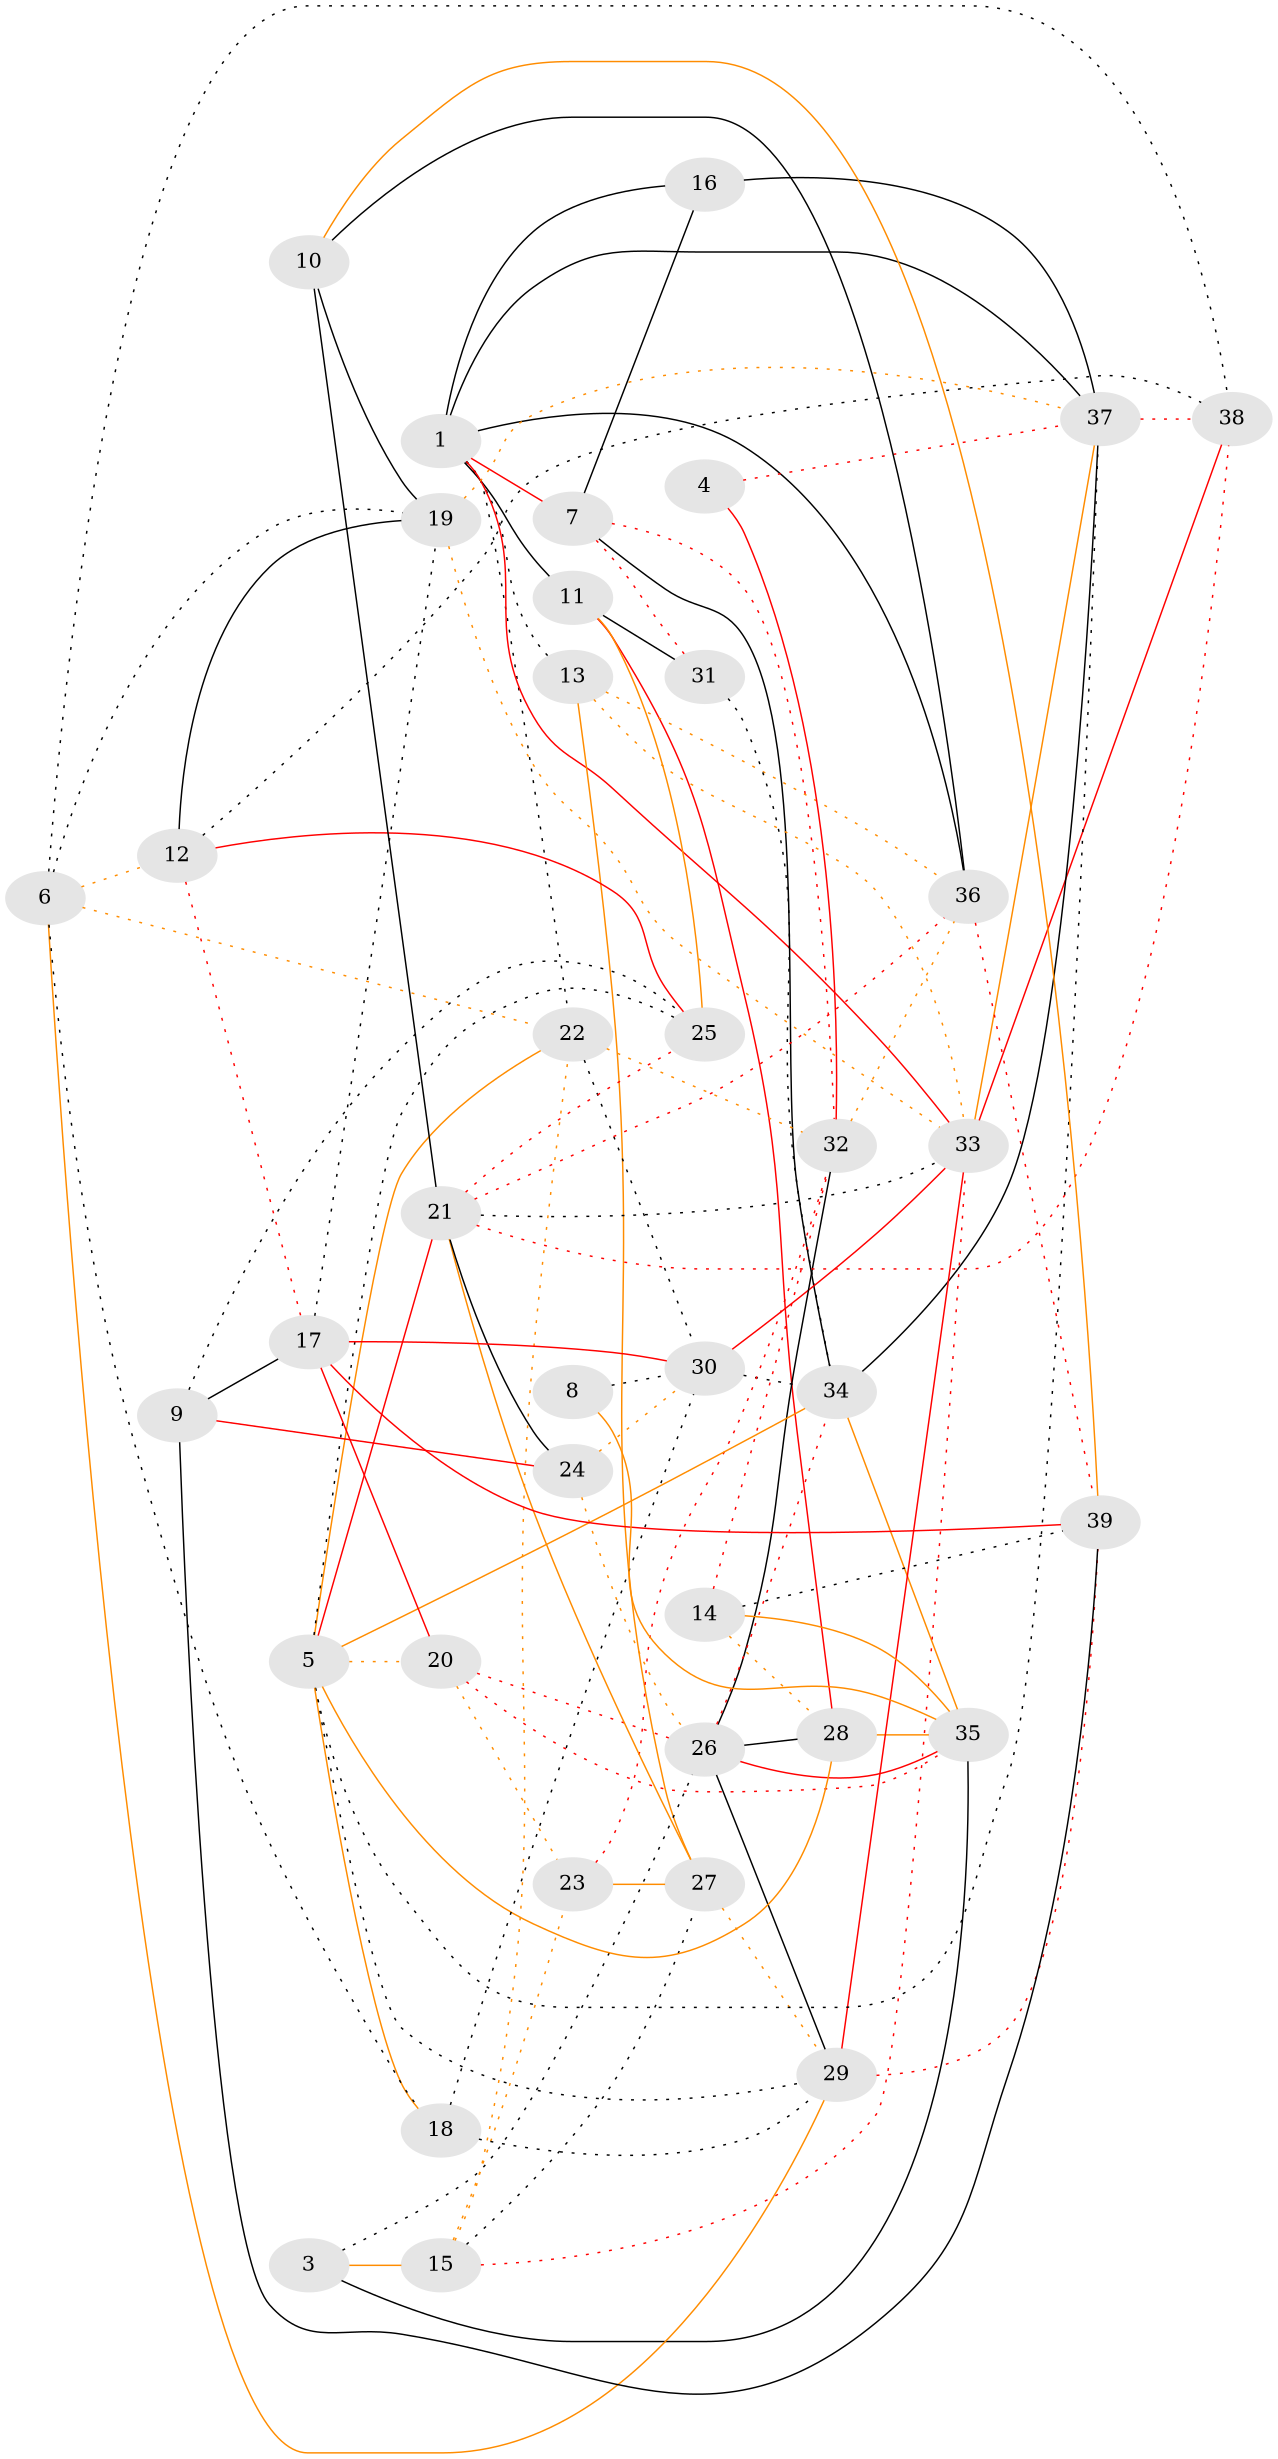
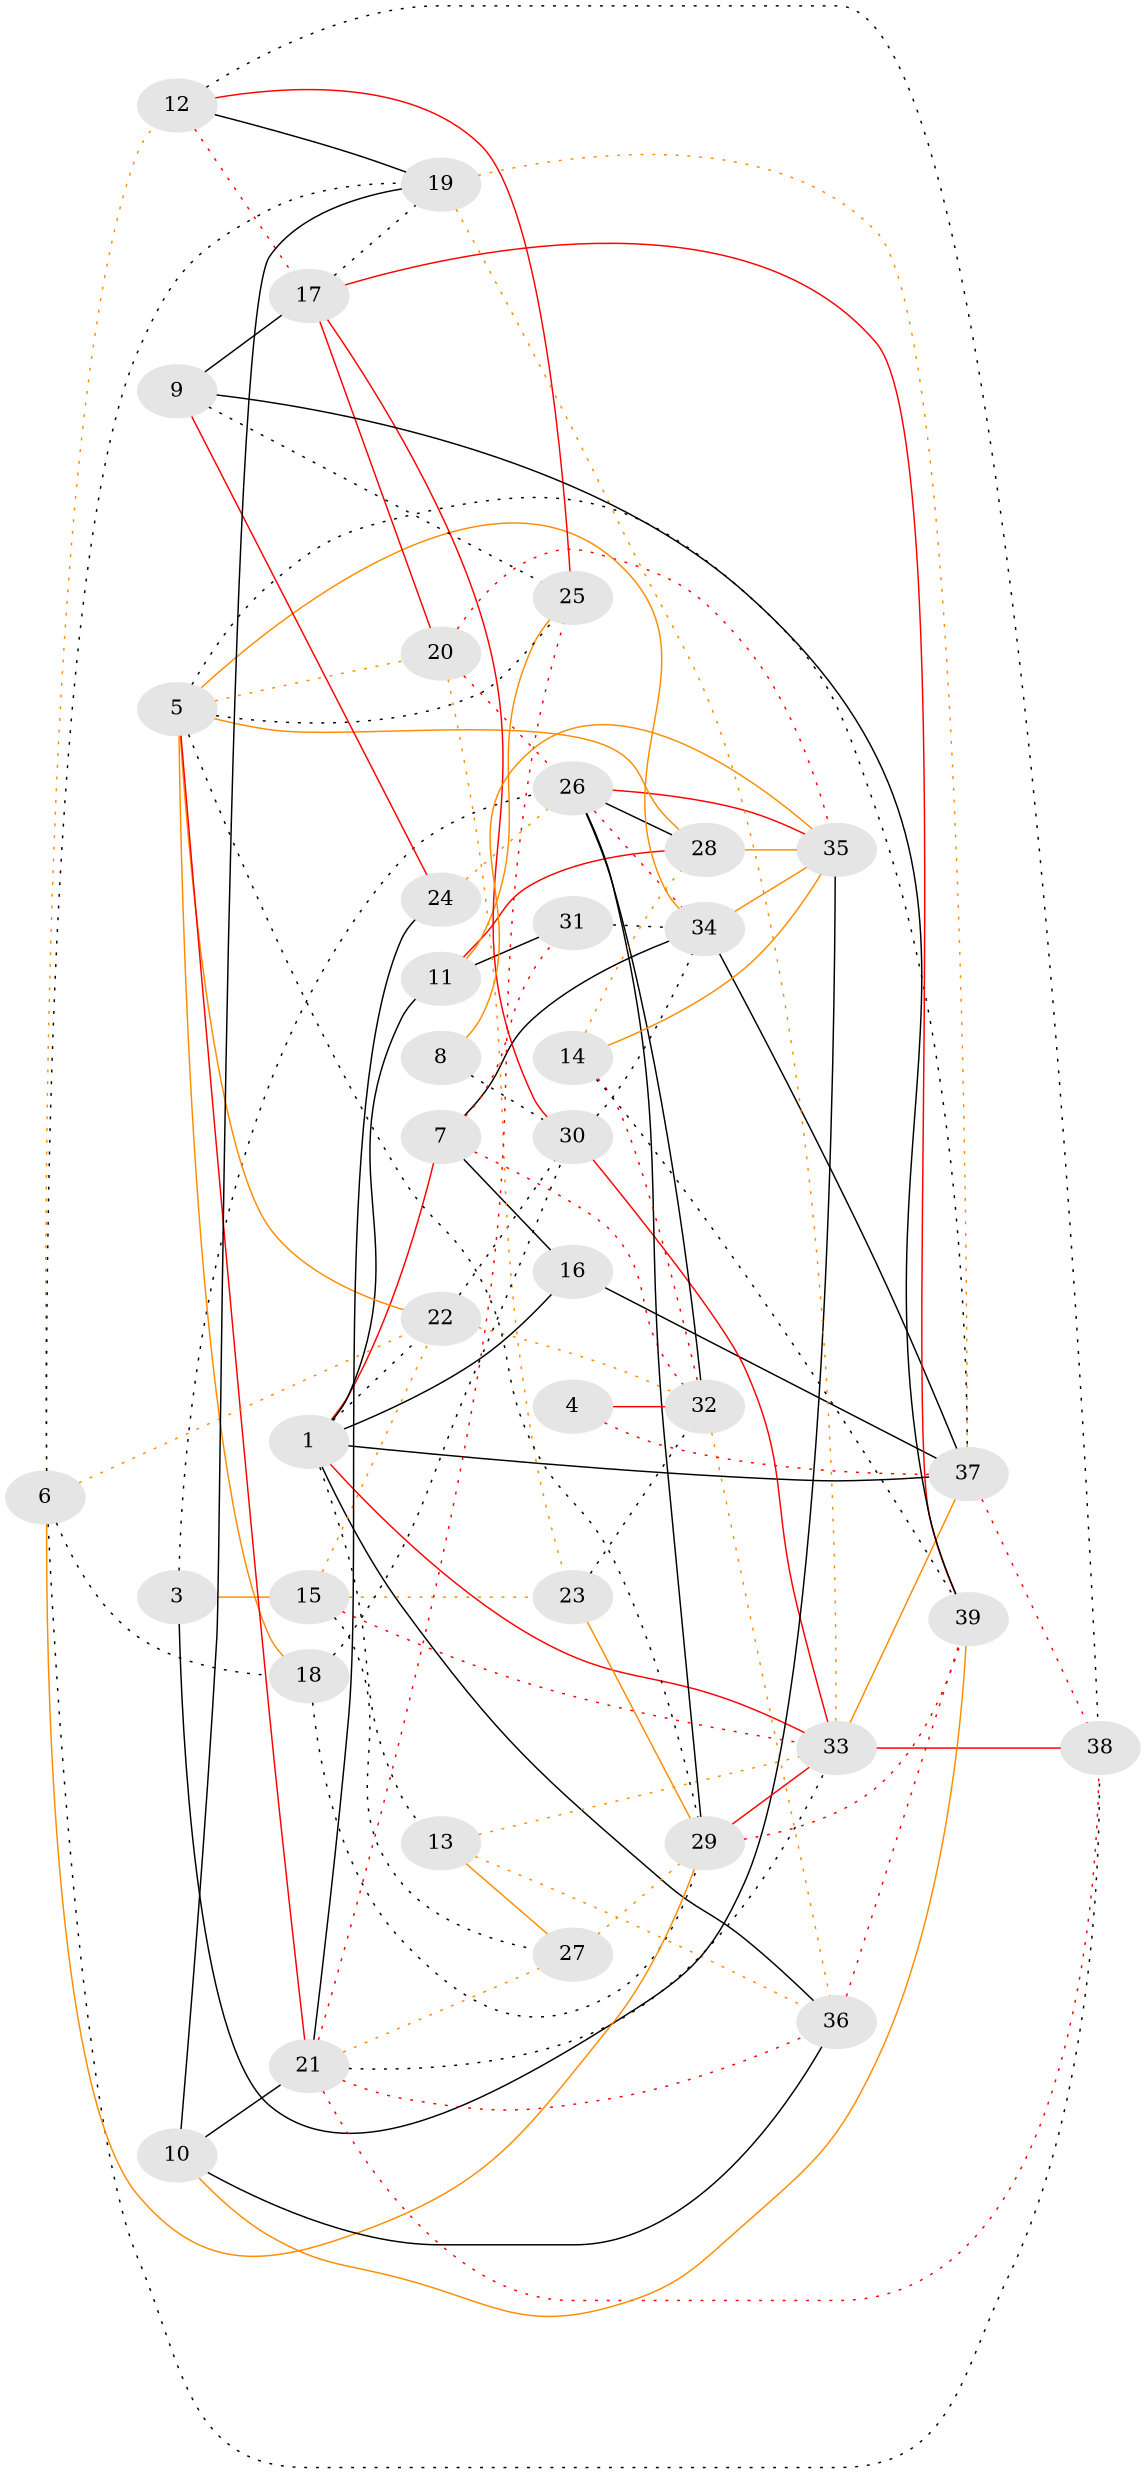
(639, 1420) -> none
(691, 1512) -> (639, 1502)
(551, 1556) -> (441, 2010)
(631, 1884) -> (641, 1725)
